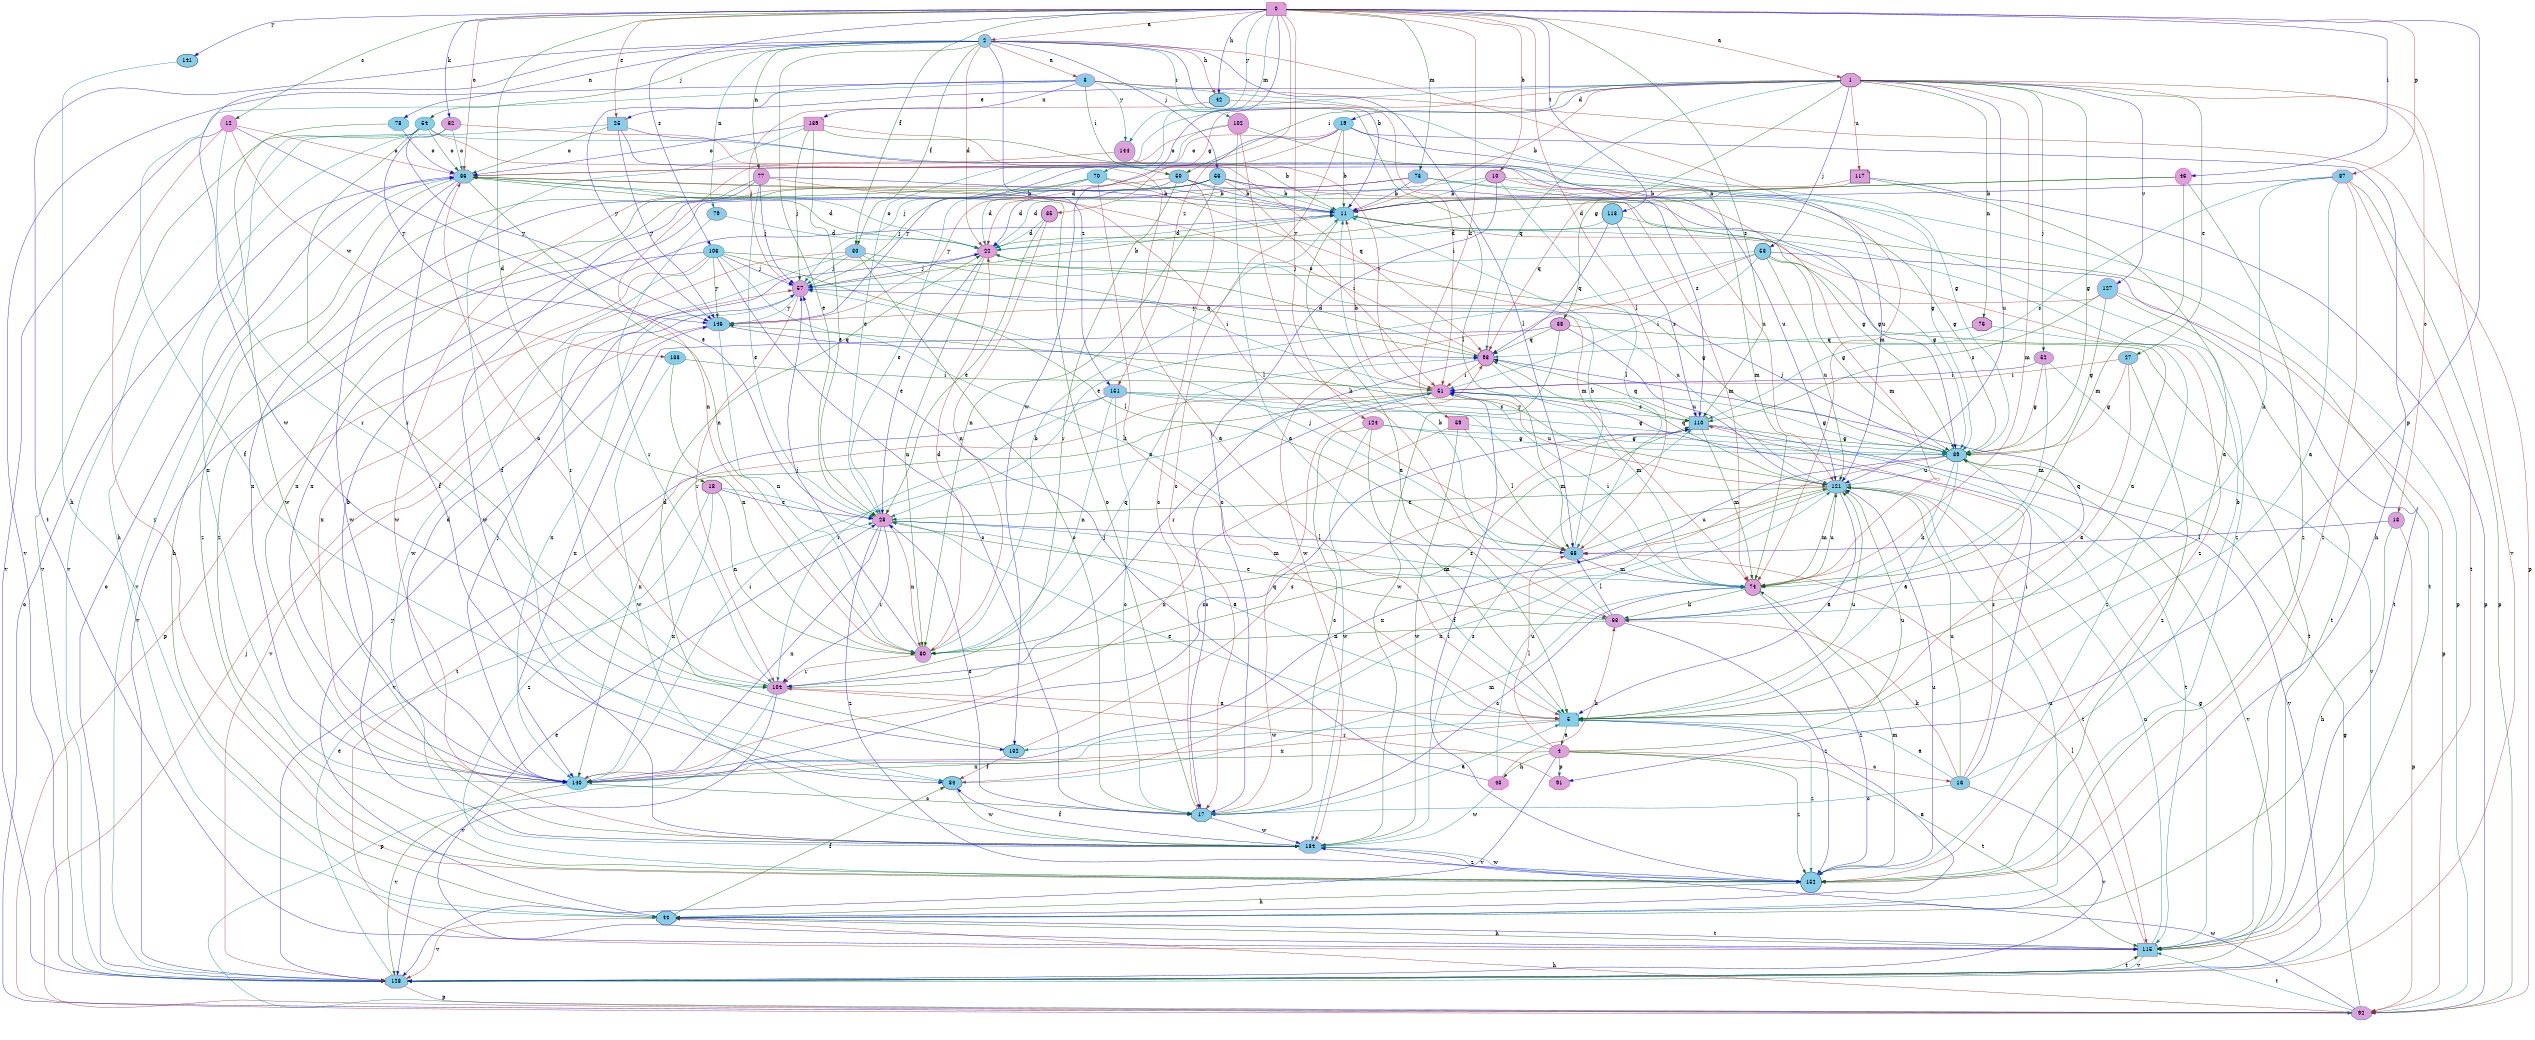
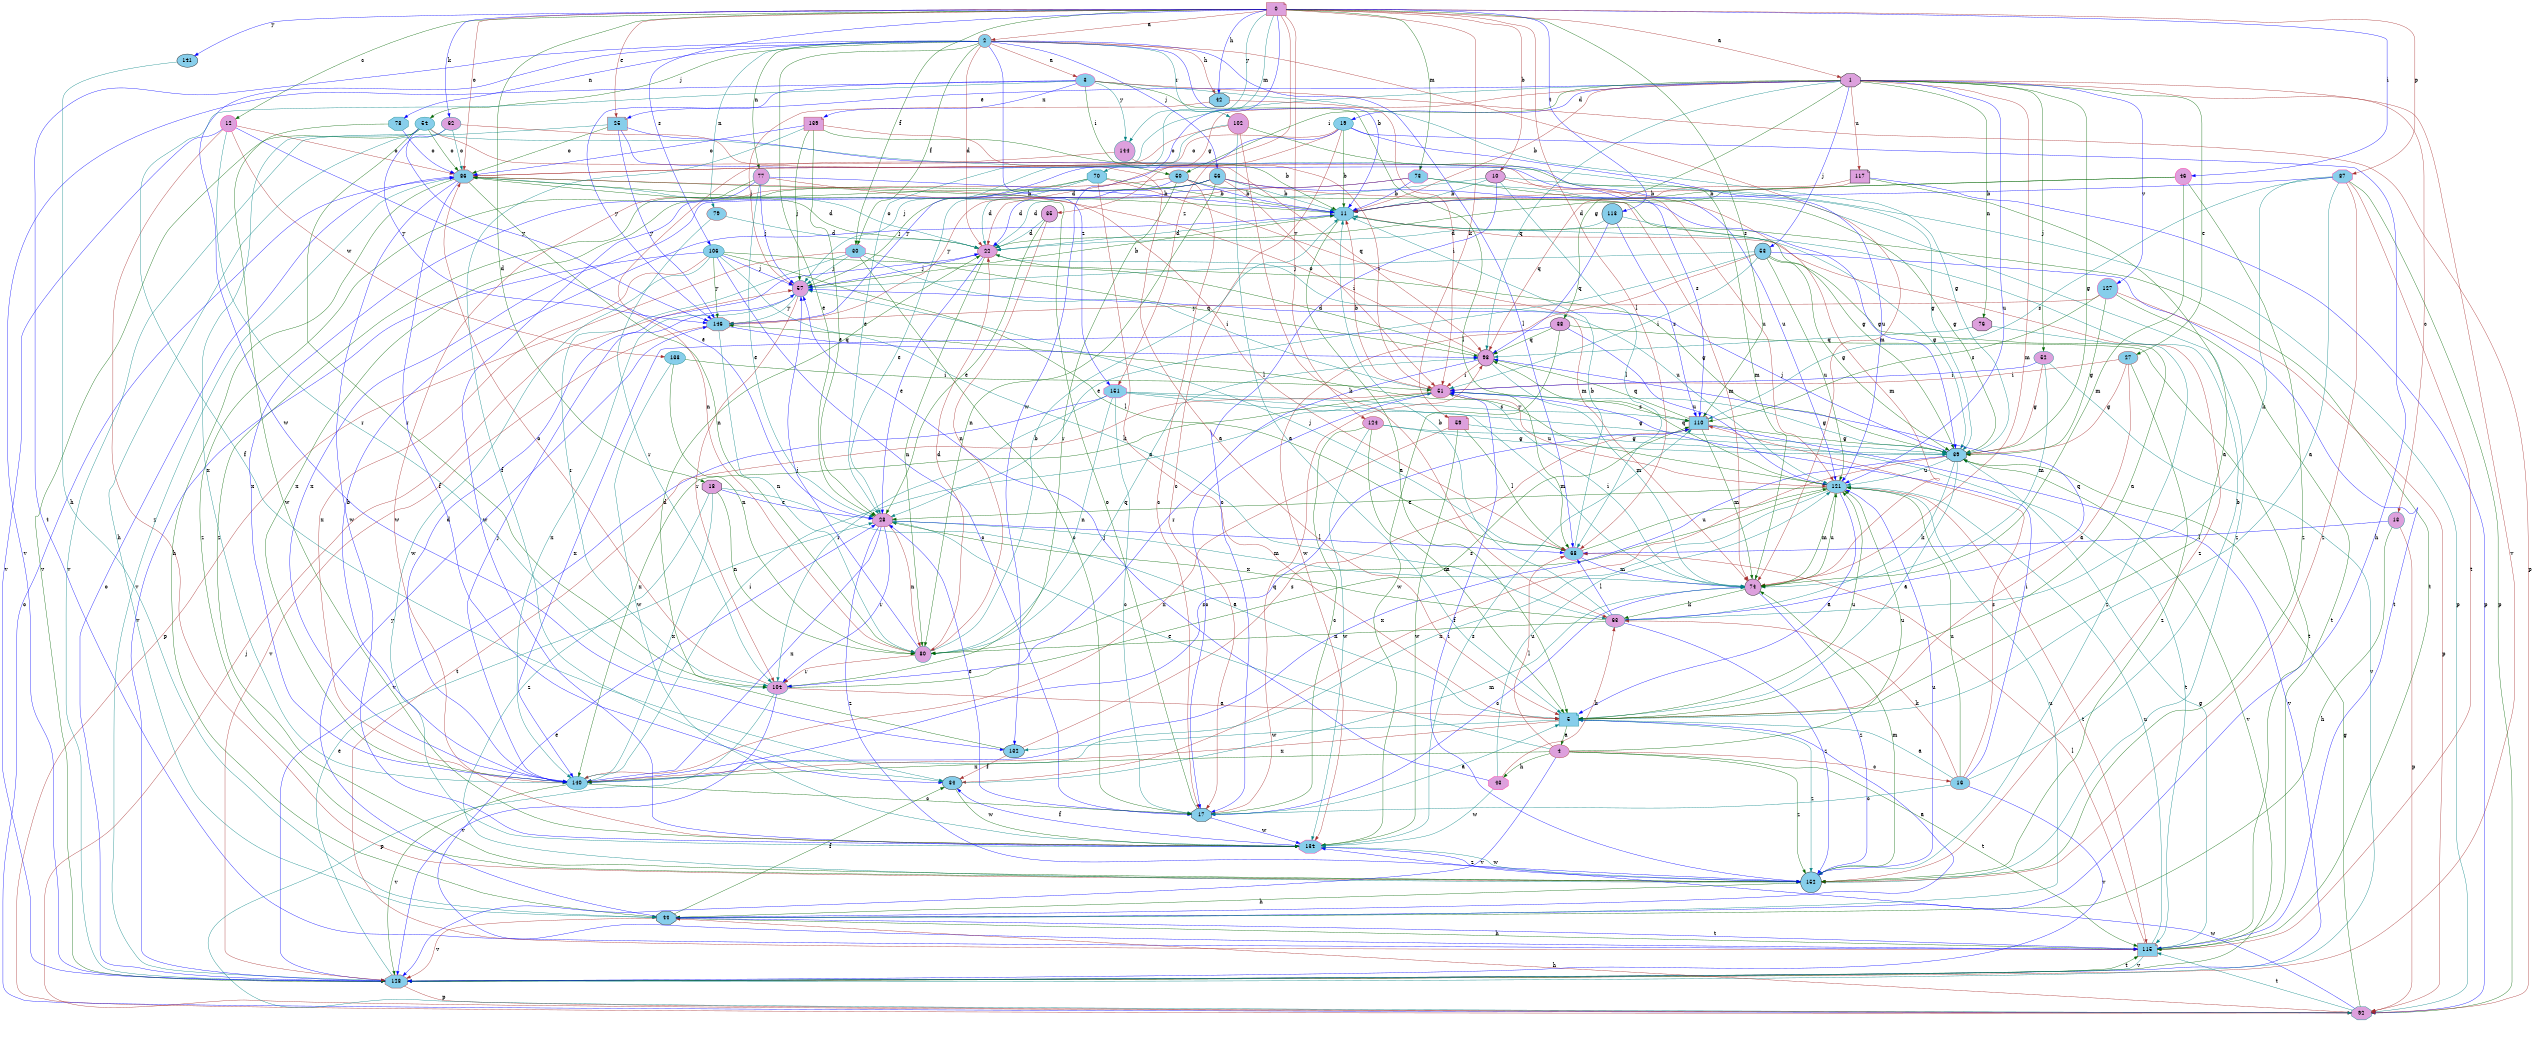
(1249, 570) -> (1249, 570)
(1559, 783) -> none
